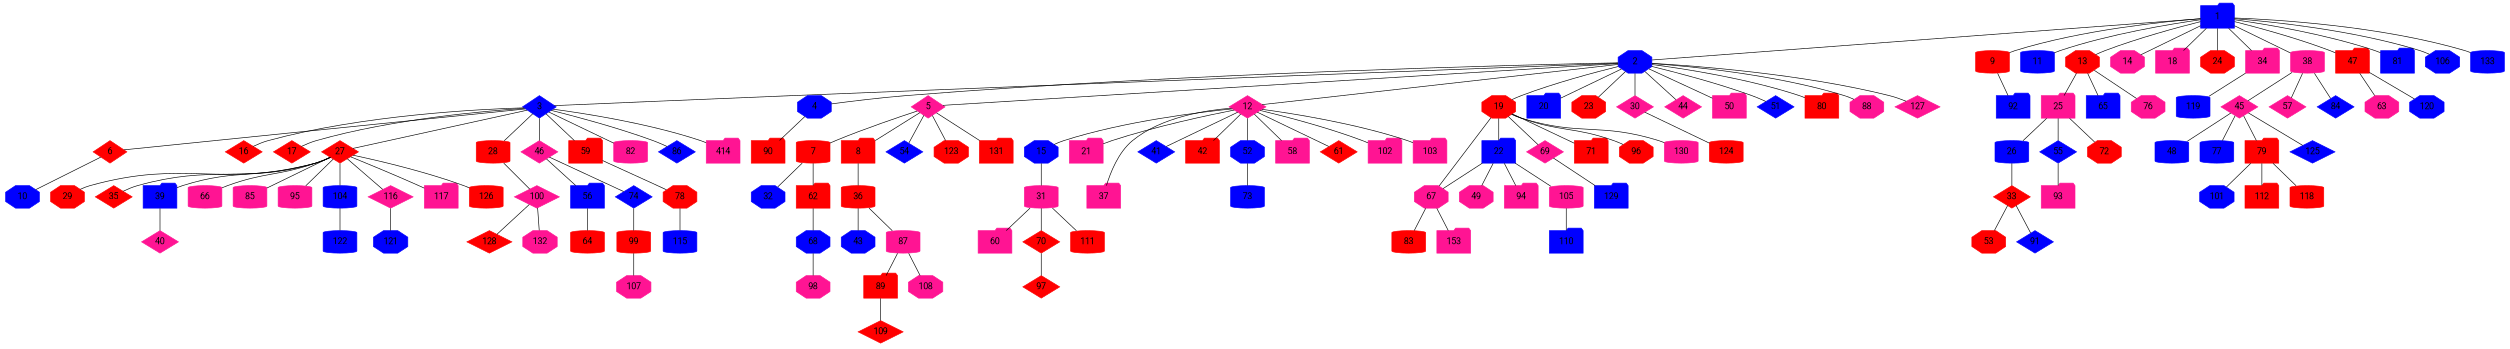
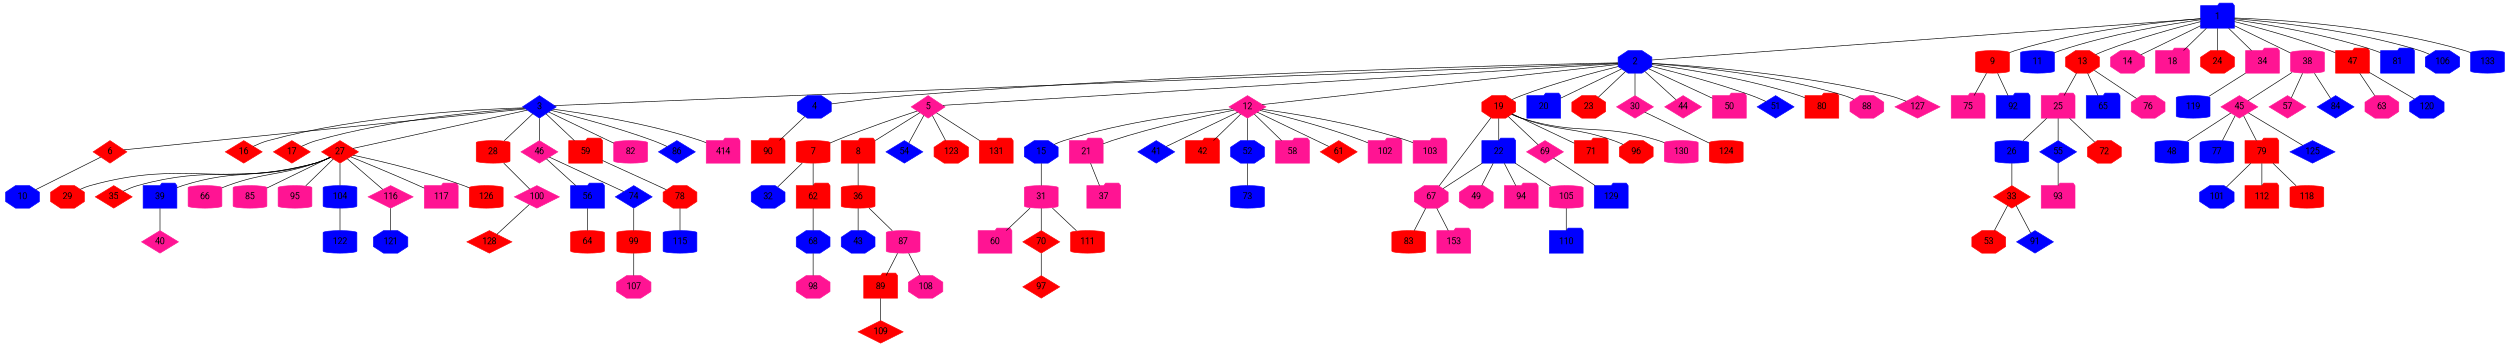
none -> (1968, 107)
(1138, 137) -> (1095, 174)
(540, 242) -> none
